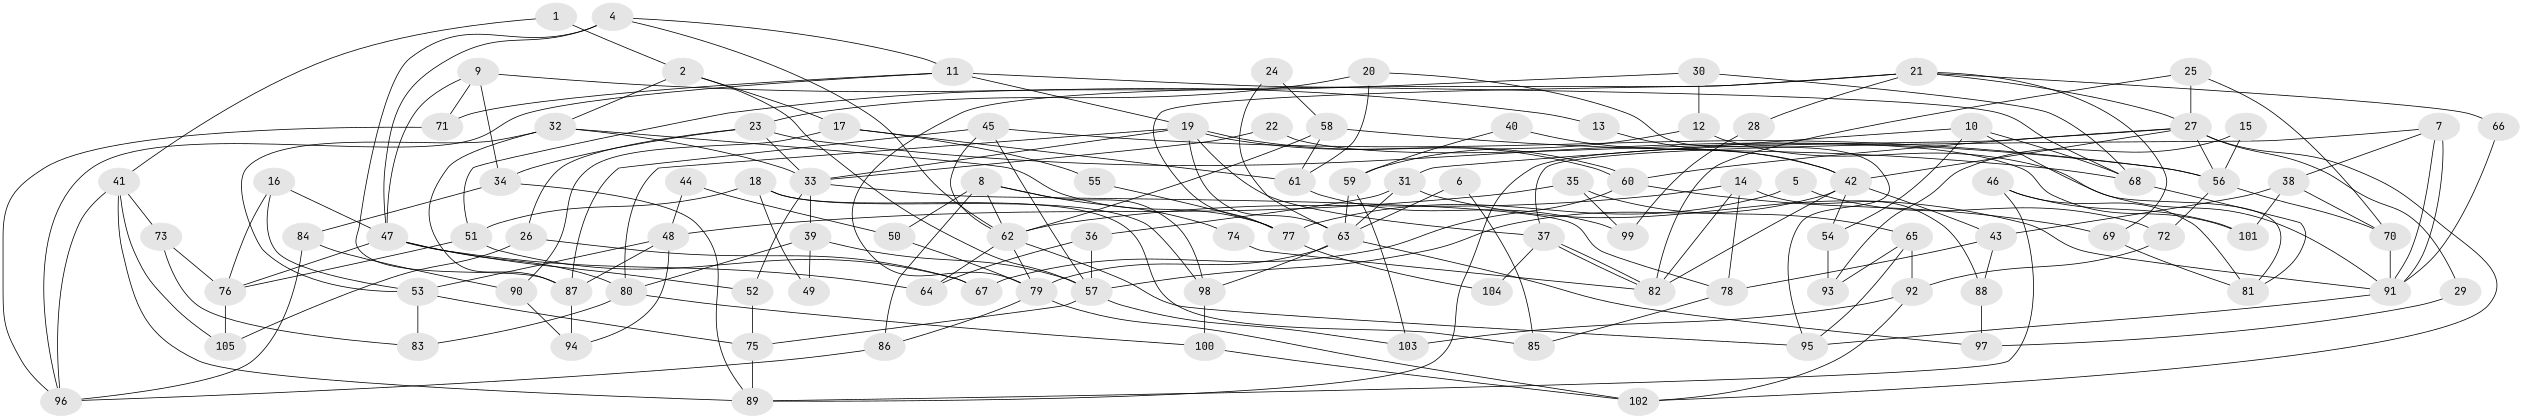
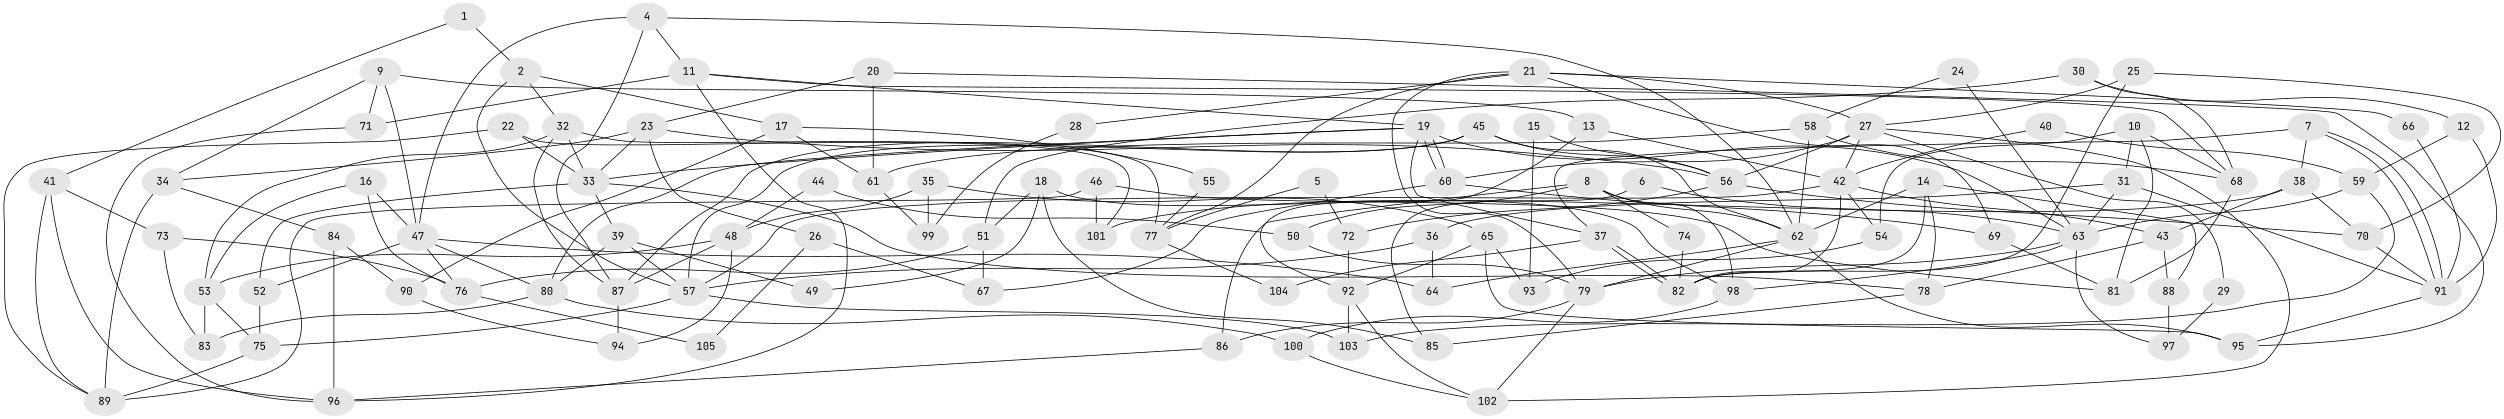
none -> (1279, 214)
(148, 277) -> none
(1457, 306) -> (139, 149)
